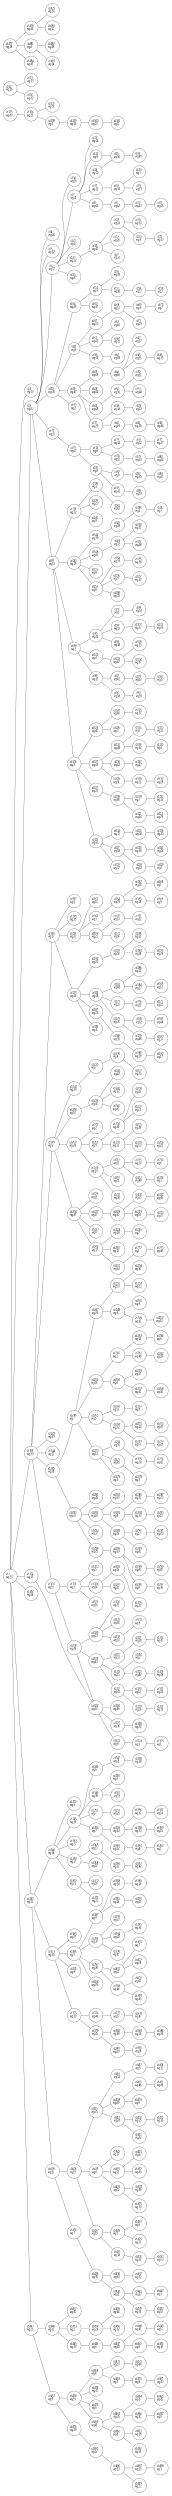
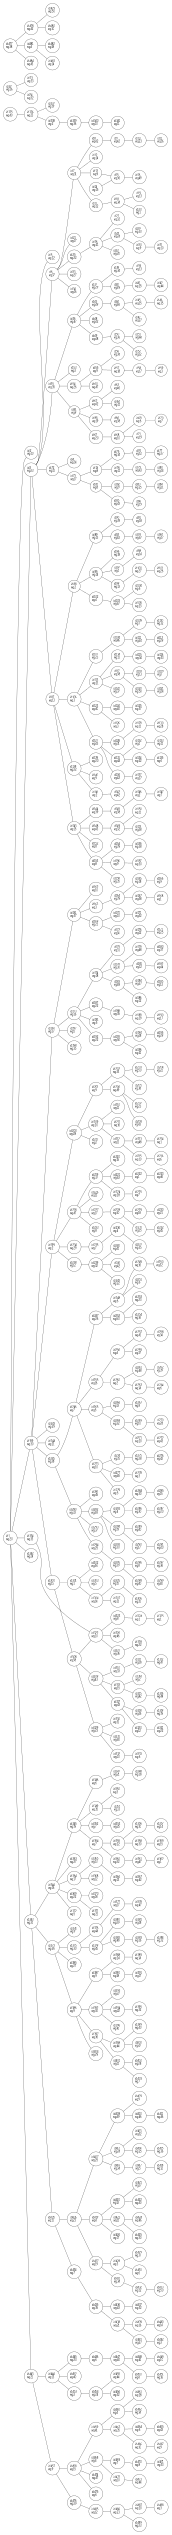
(41, 321) -> (63, 465)
